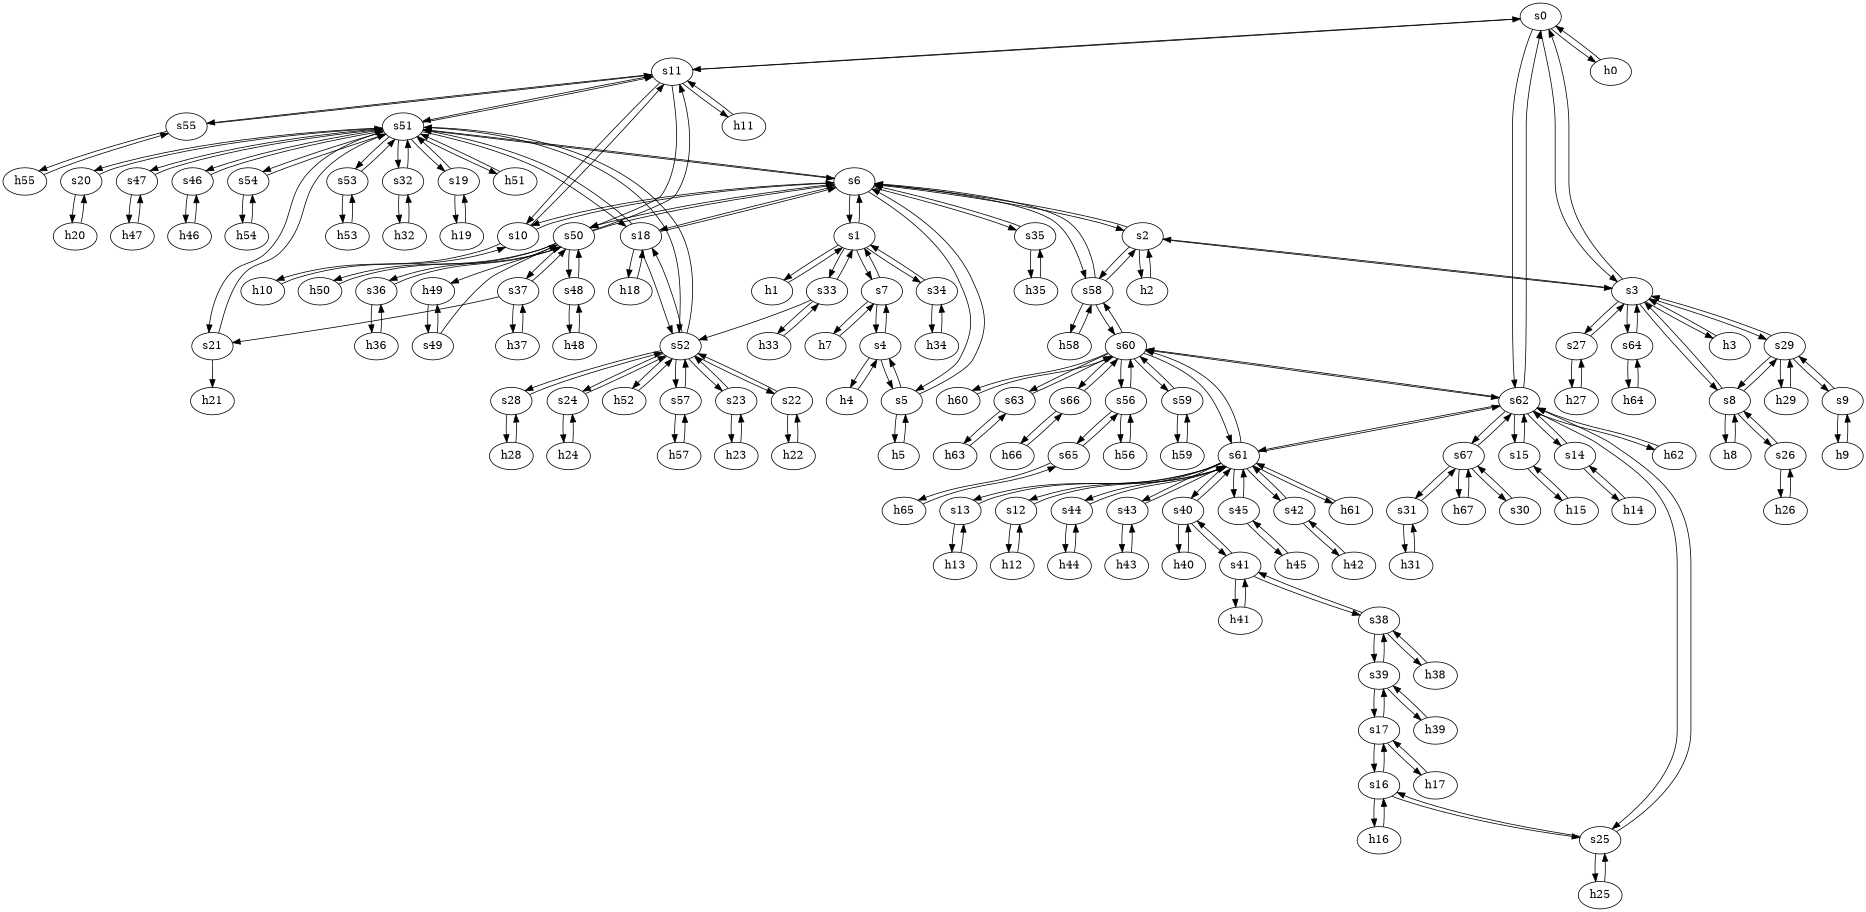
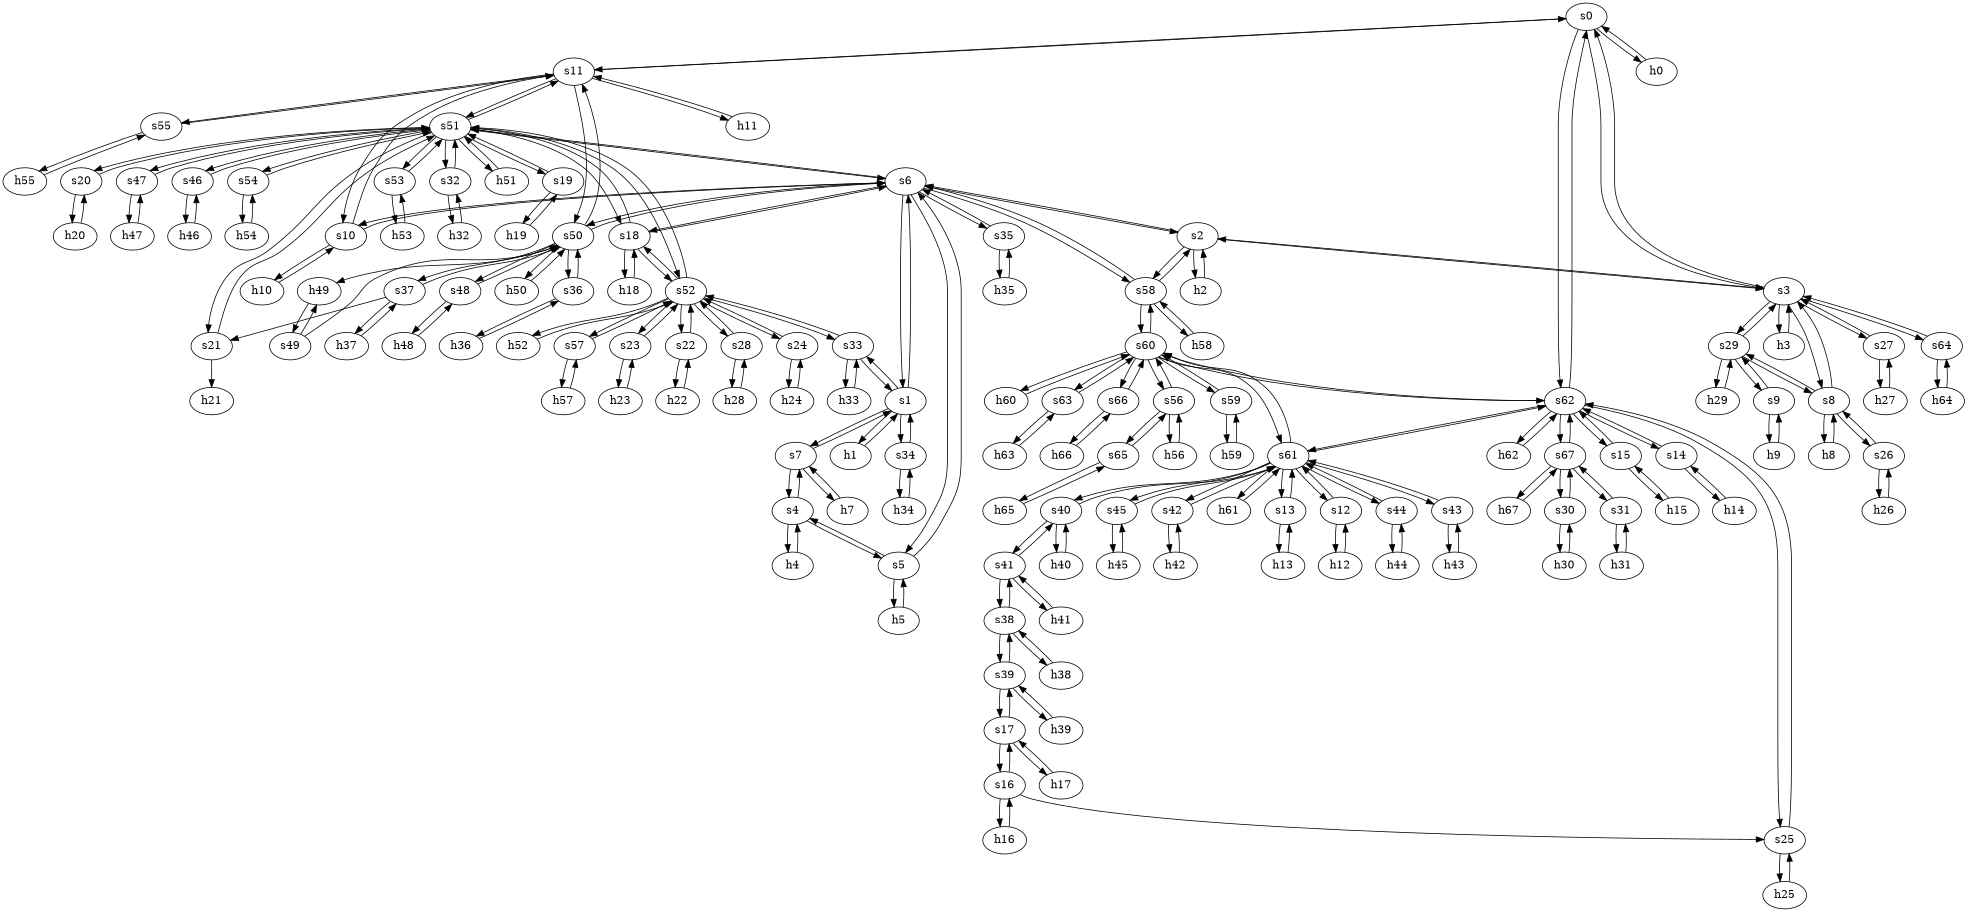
none -> (767, 315)
none -> (1564, 566)
(1491, 820) -> none
